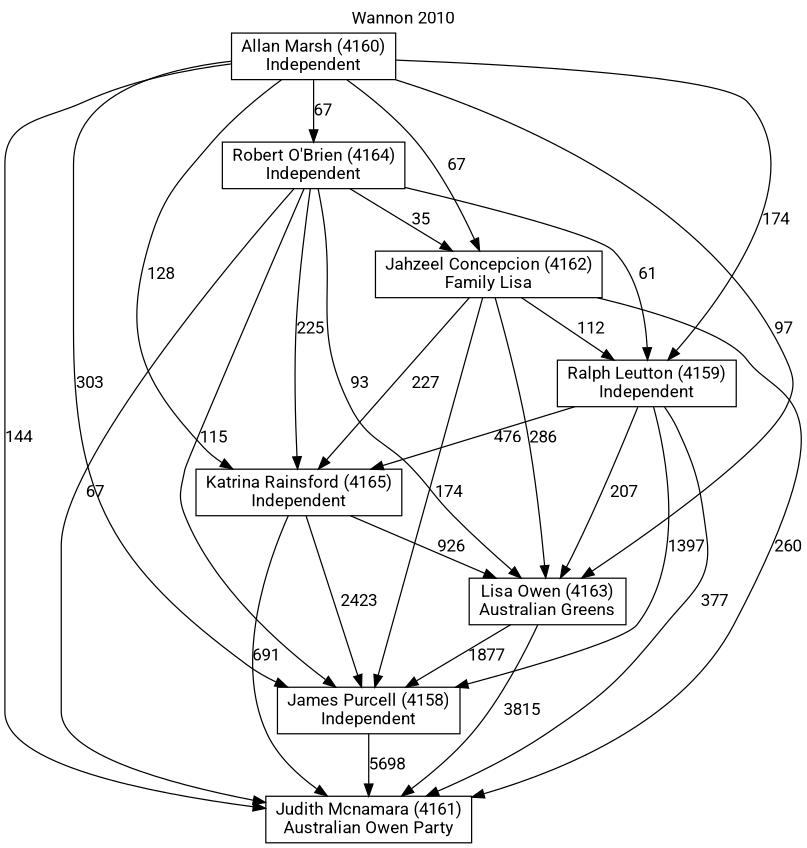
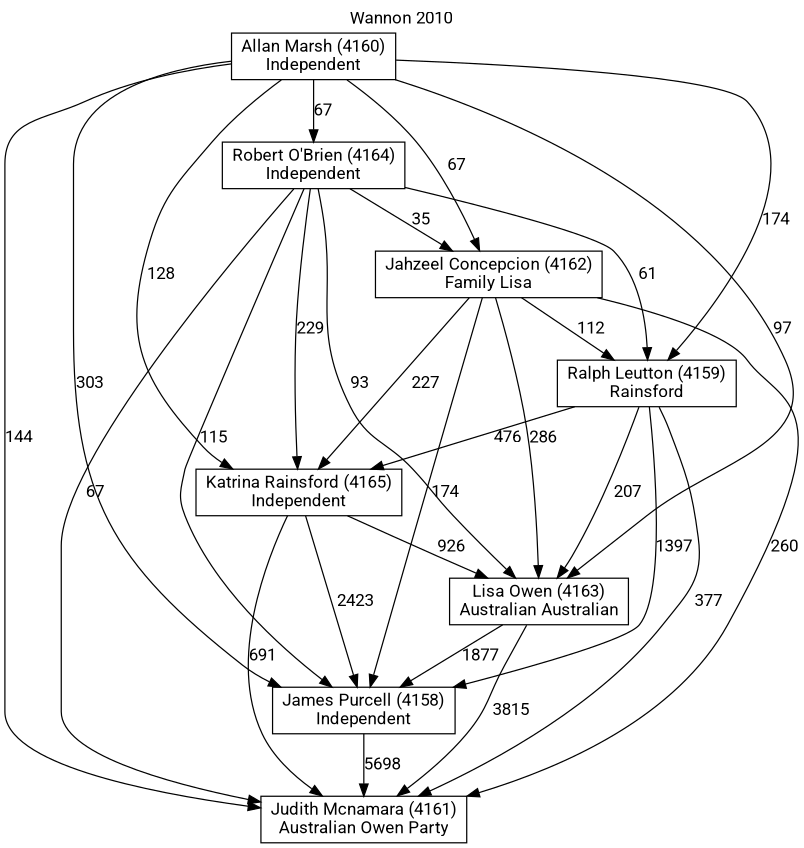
(311, 329) -> (311, 329)
(647, 383) -> (647, 383)
(548, 601) -> (539, 601)
